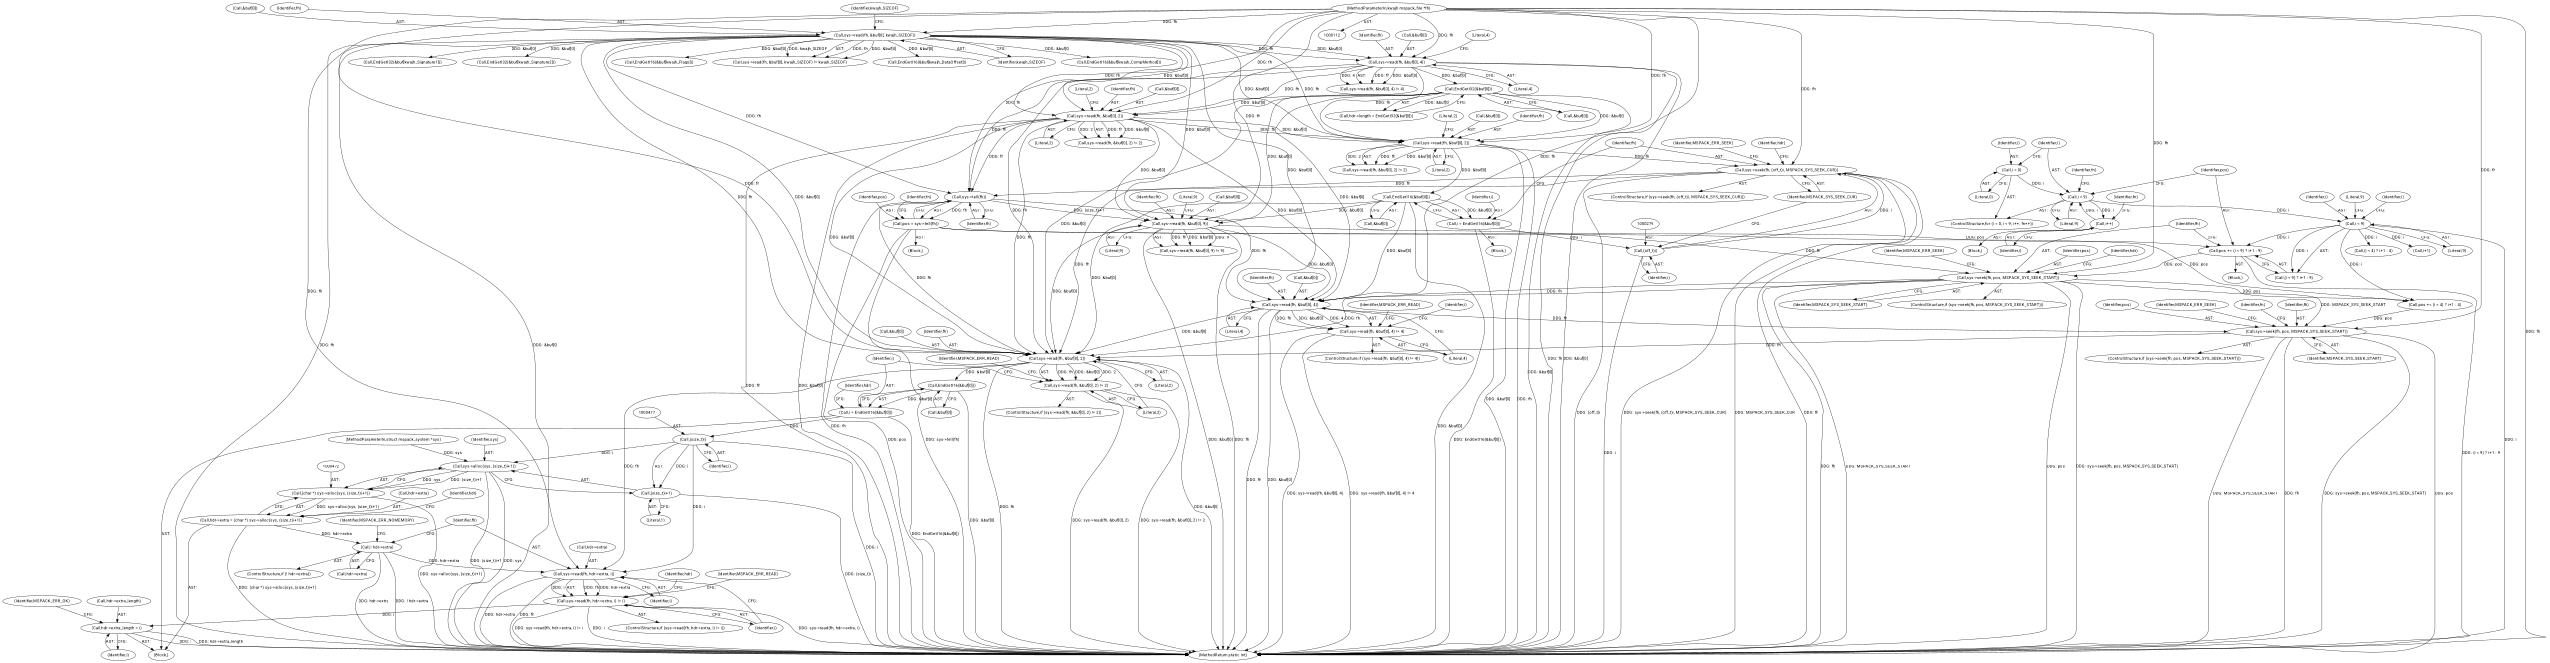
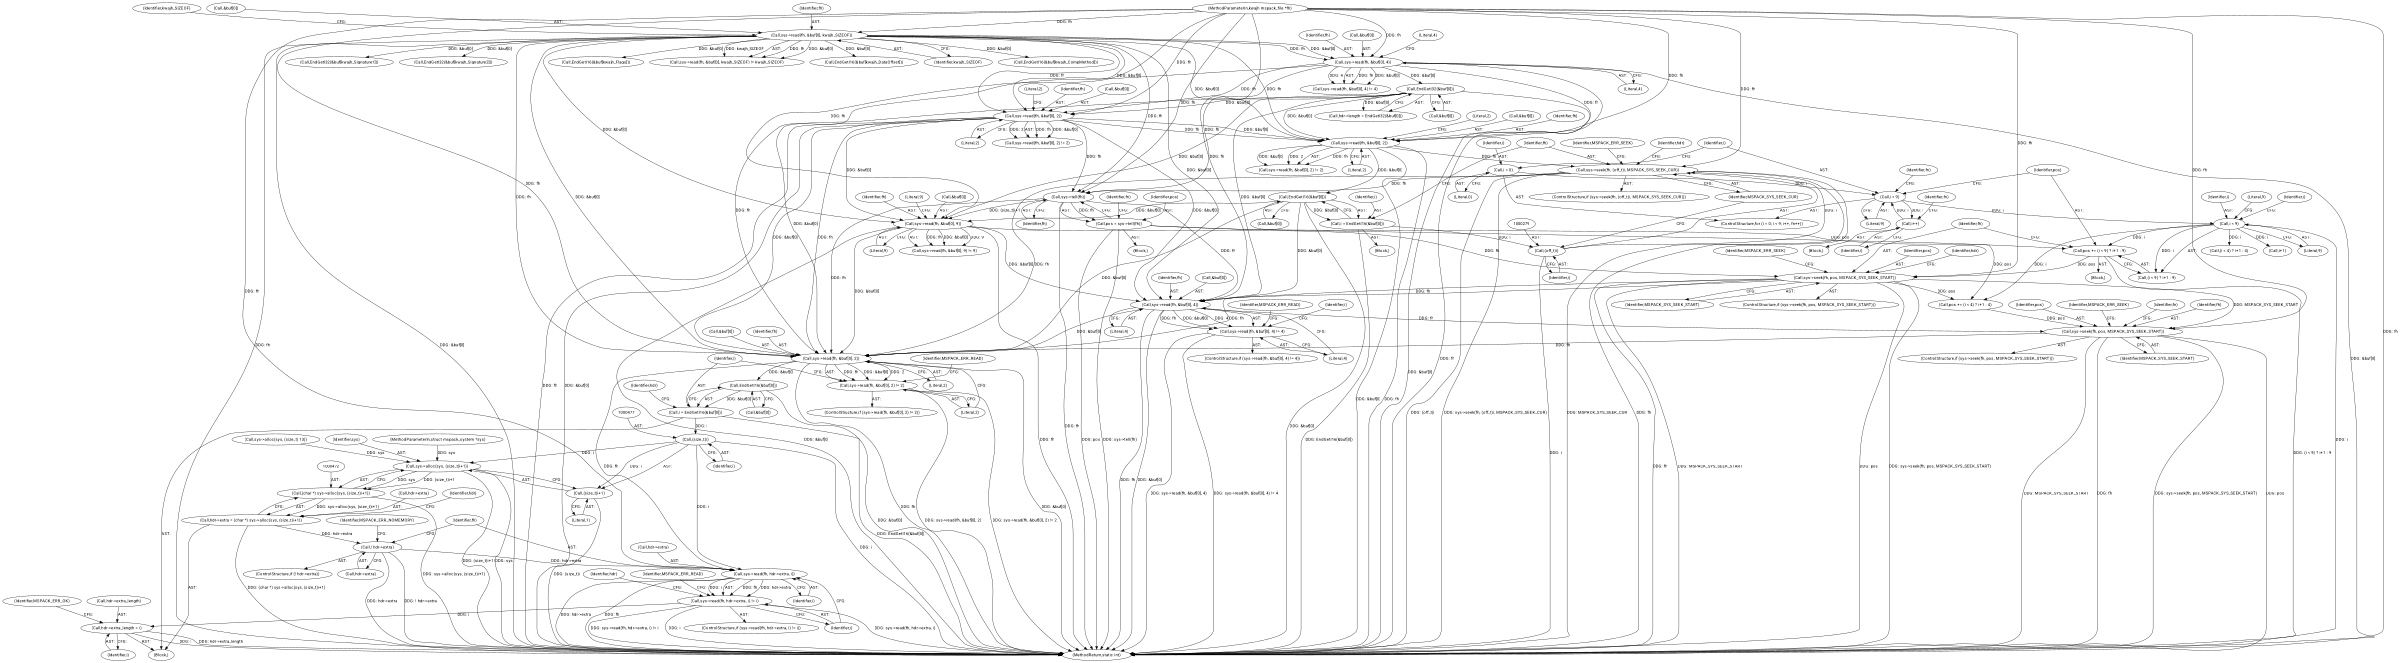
(1332, 35) -> none
none -> (276, 439)
